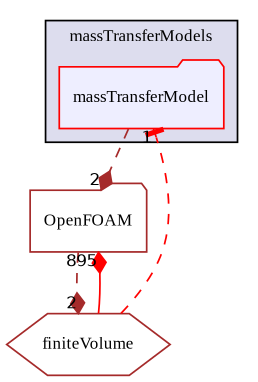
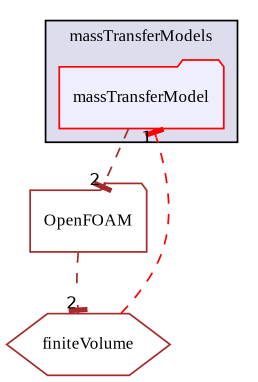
(117, 156) -> (117, 156)
(77, 273) -> (77, 273)
(100, 293) -> none
